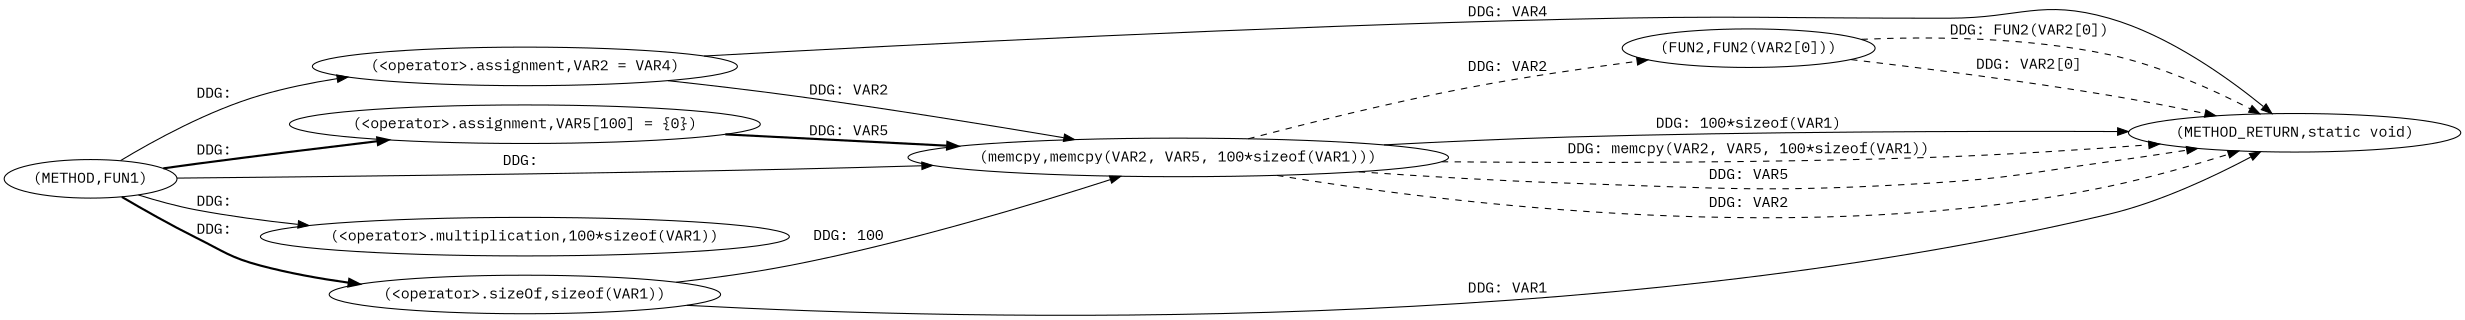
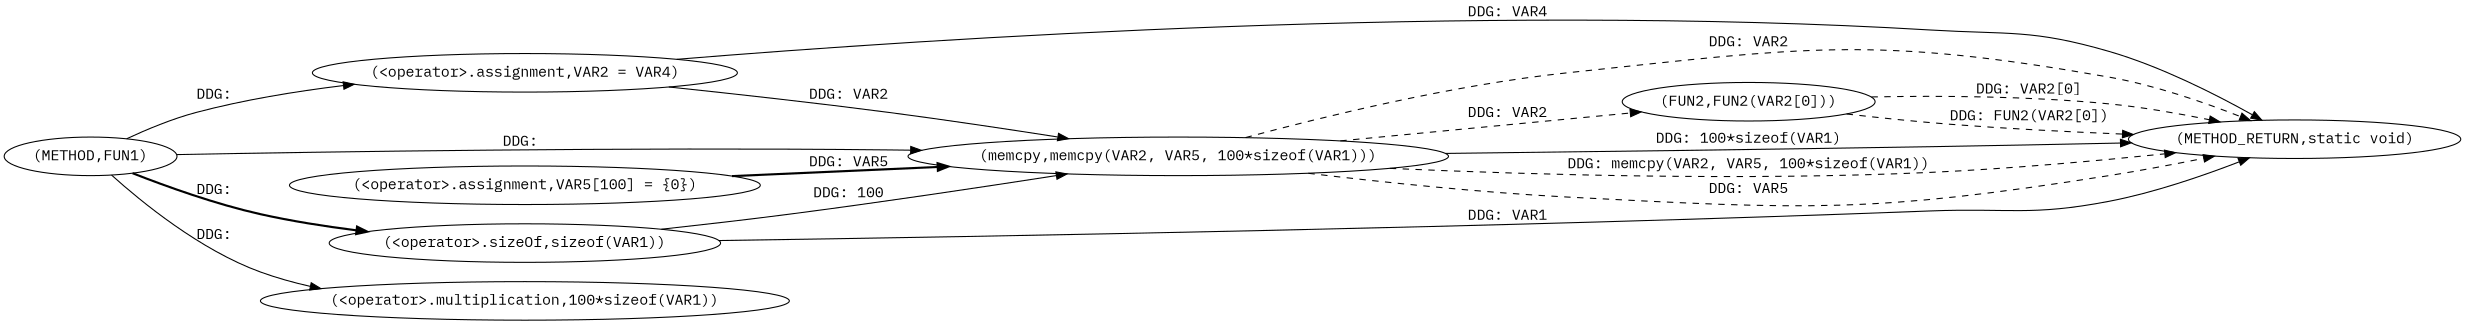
(270, 154) -> none
